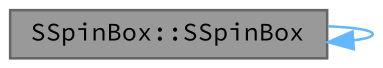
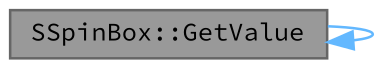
(169, 34) -> (169, 34)
